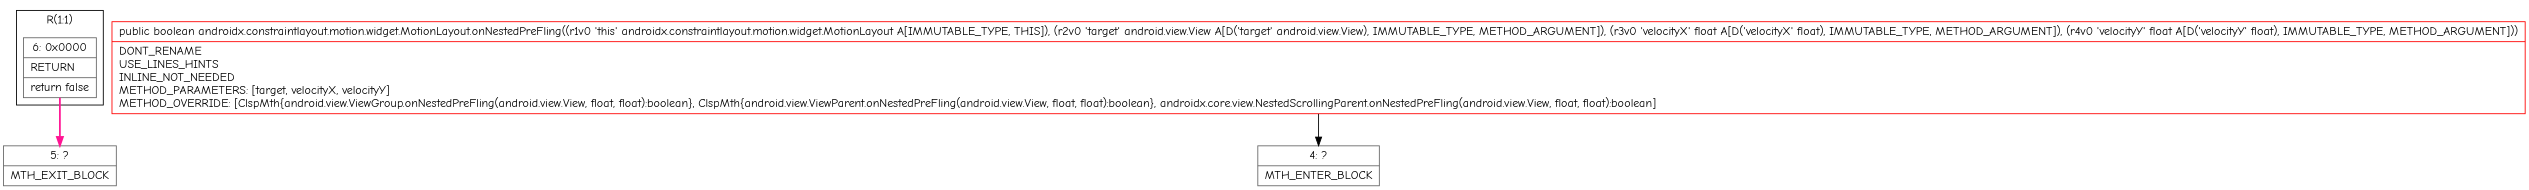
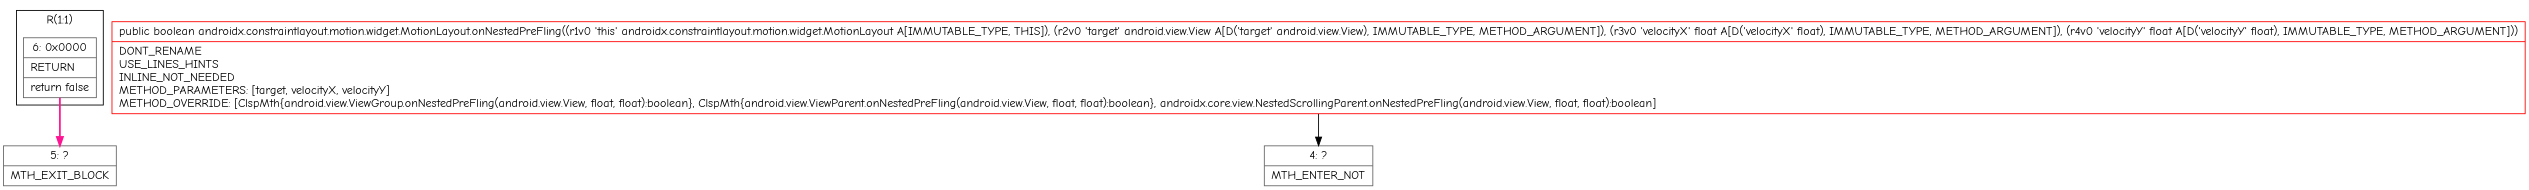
(1319, 175) -> (1319, 175)
